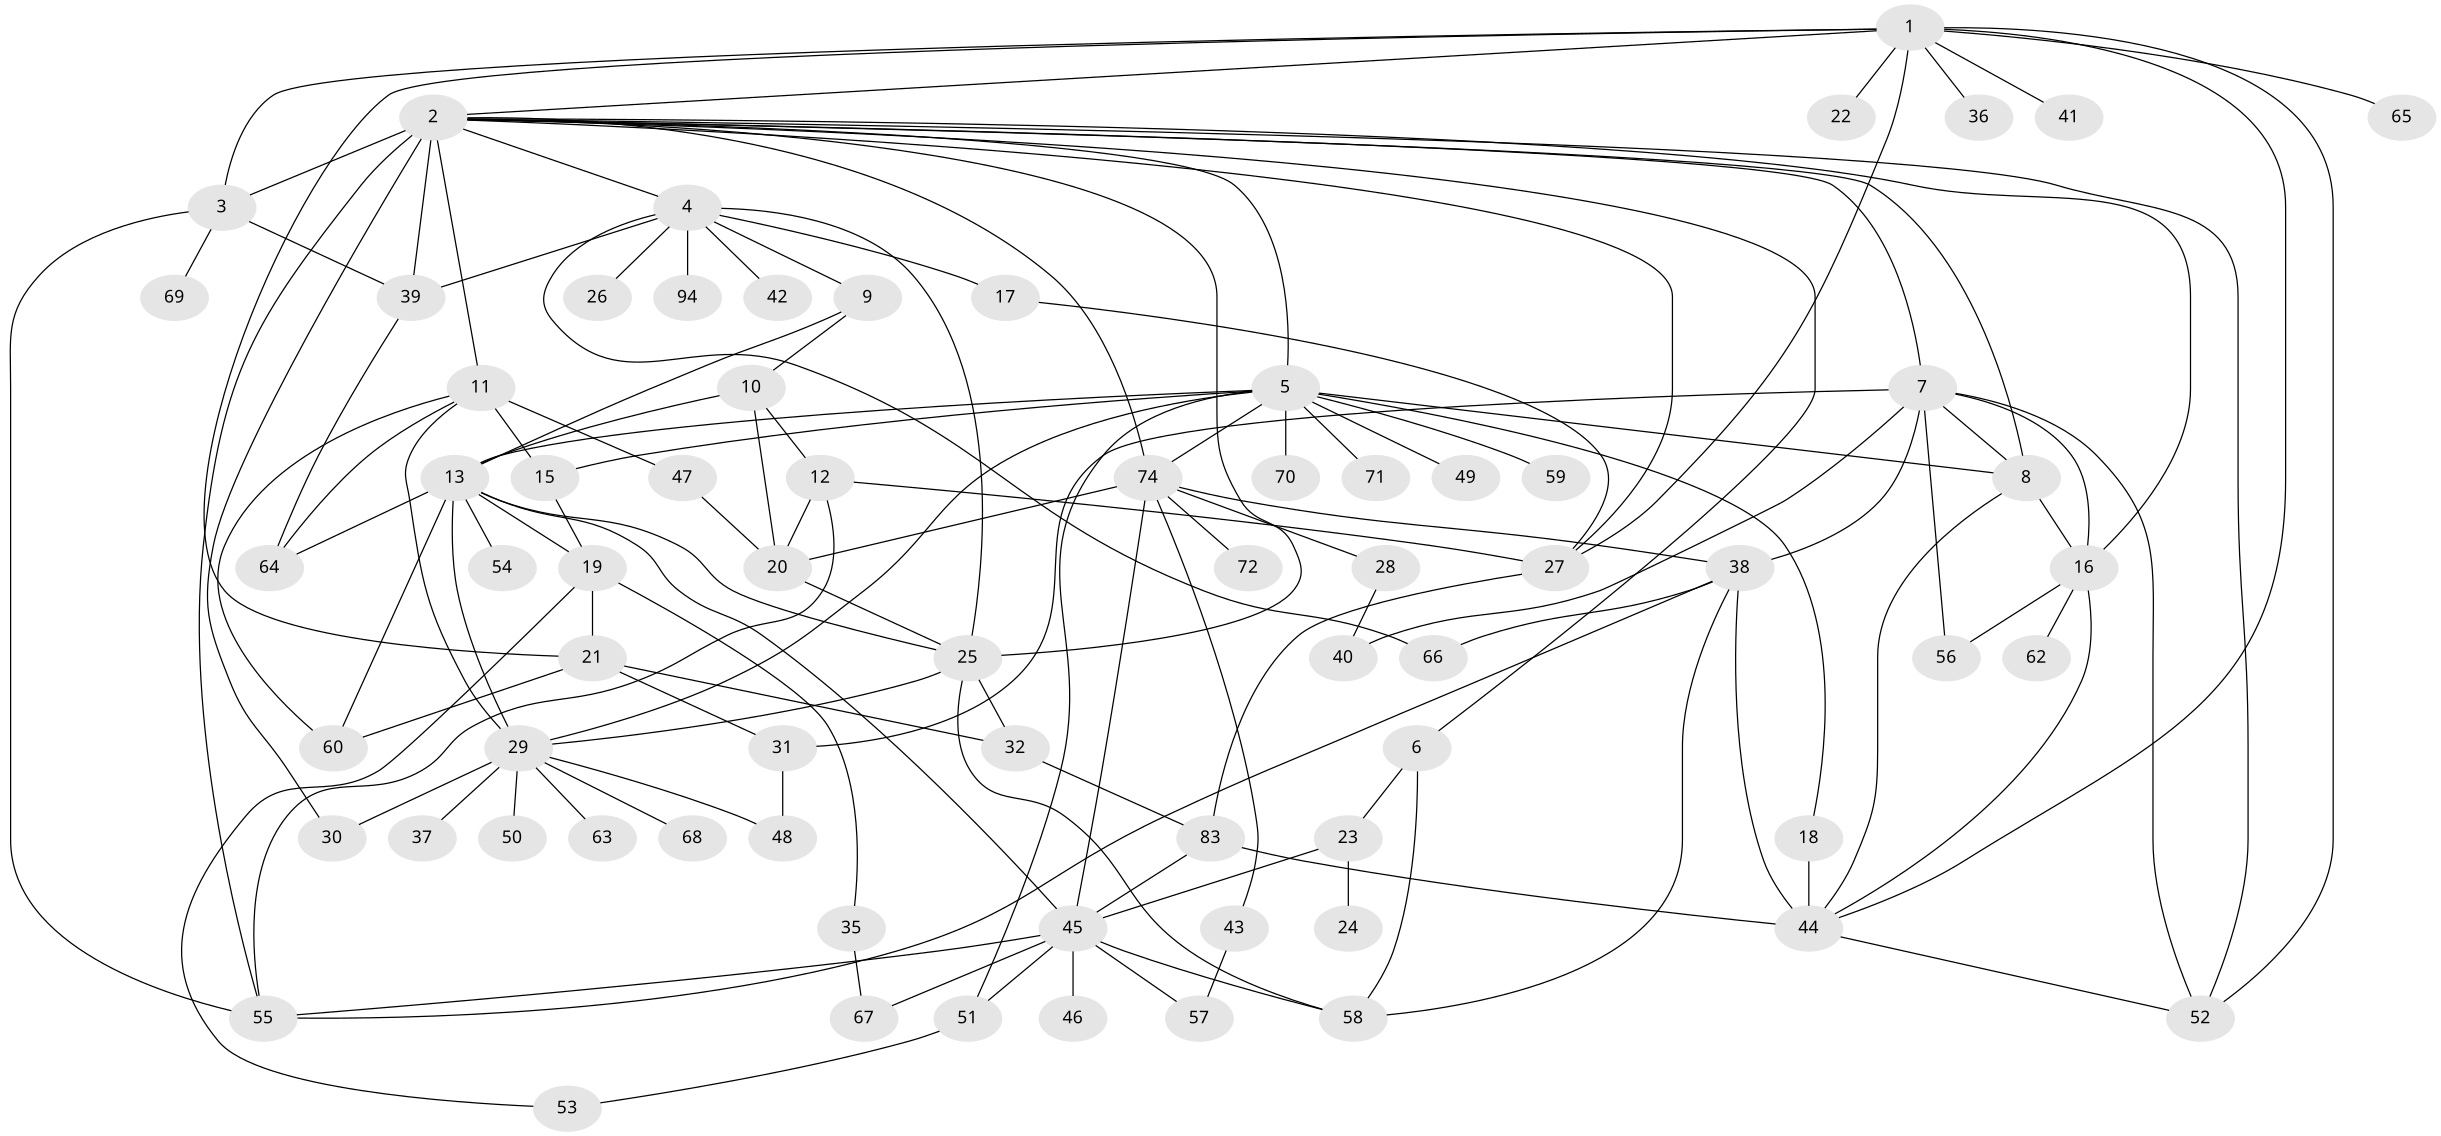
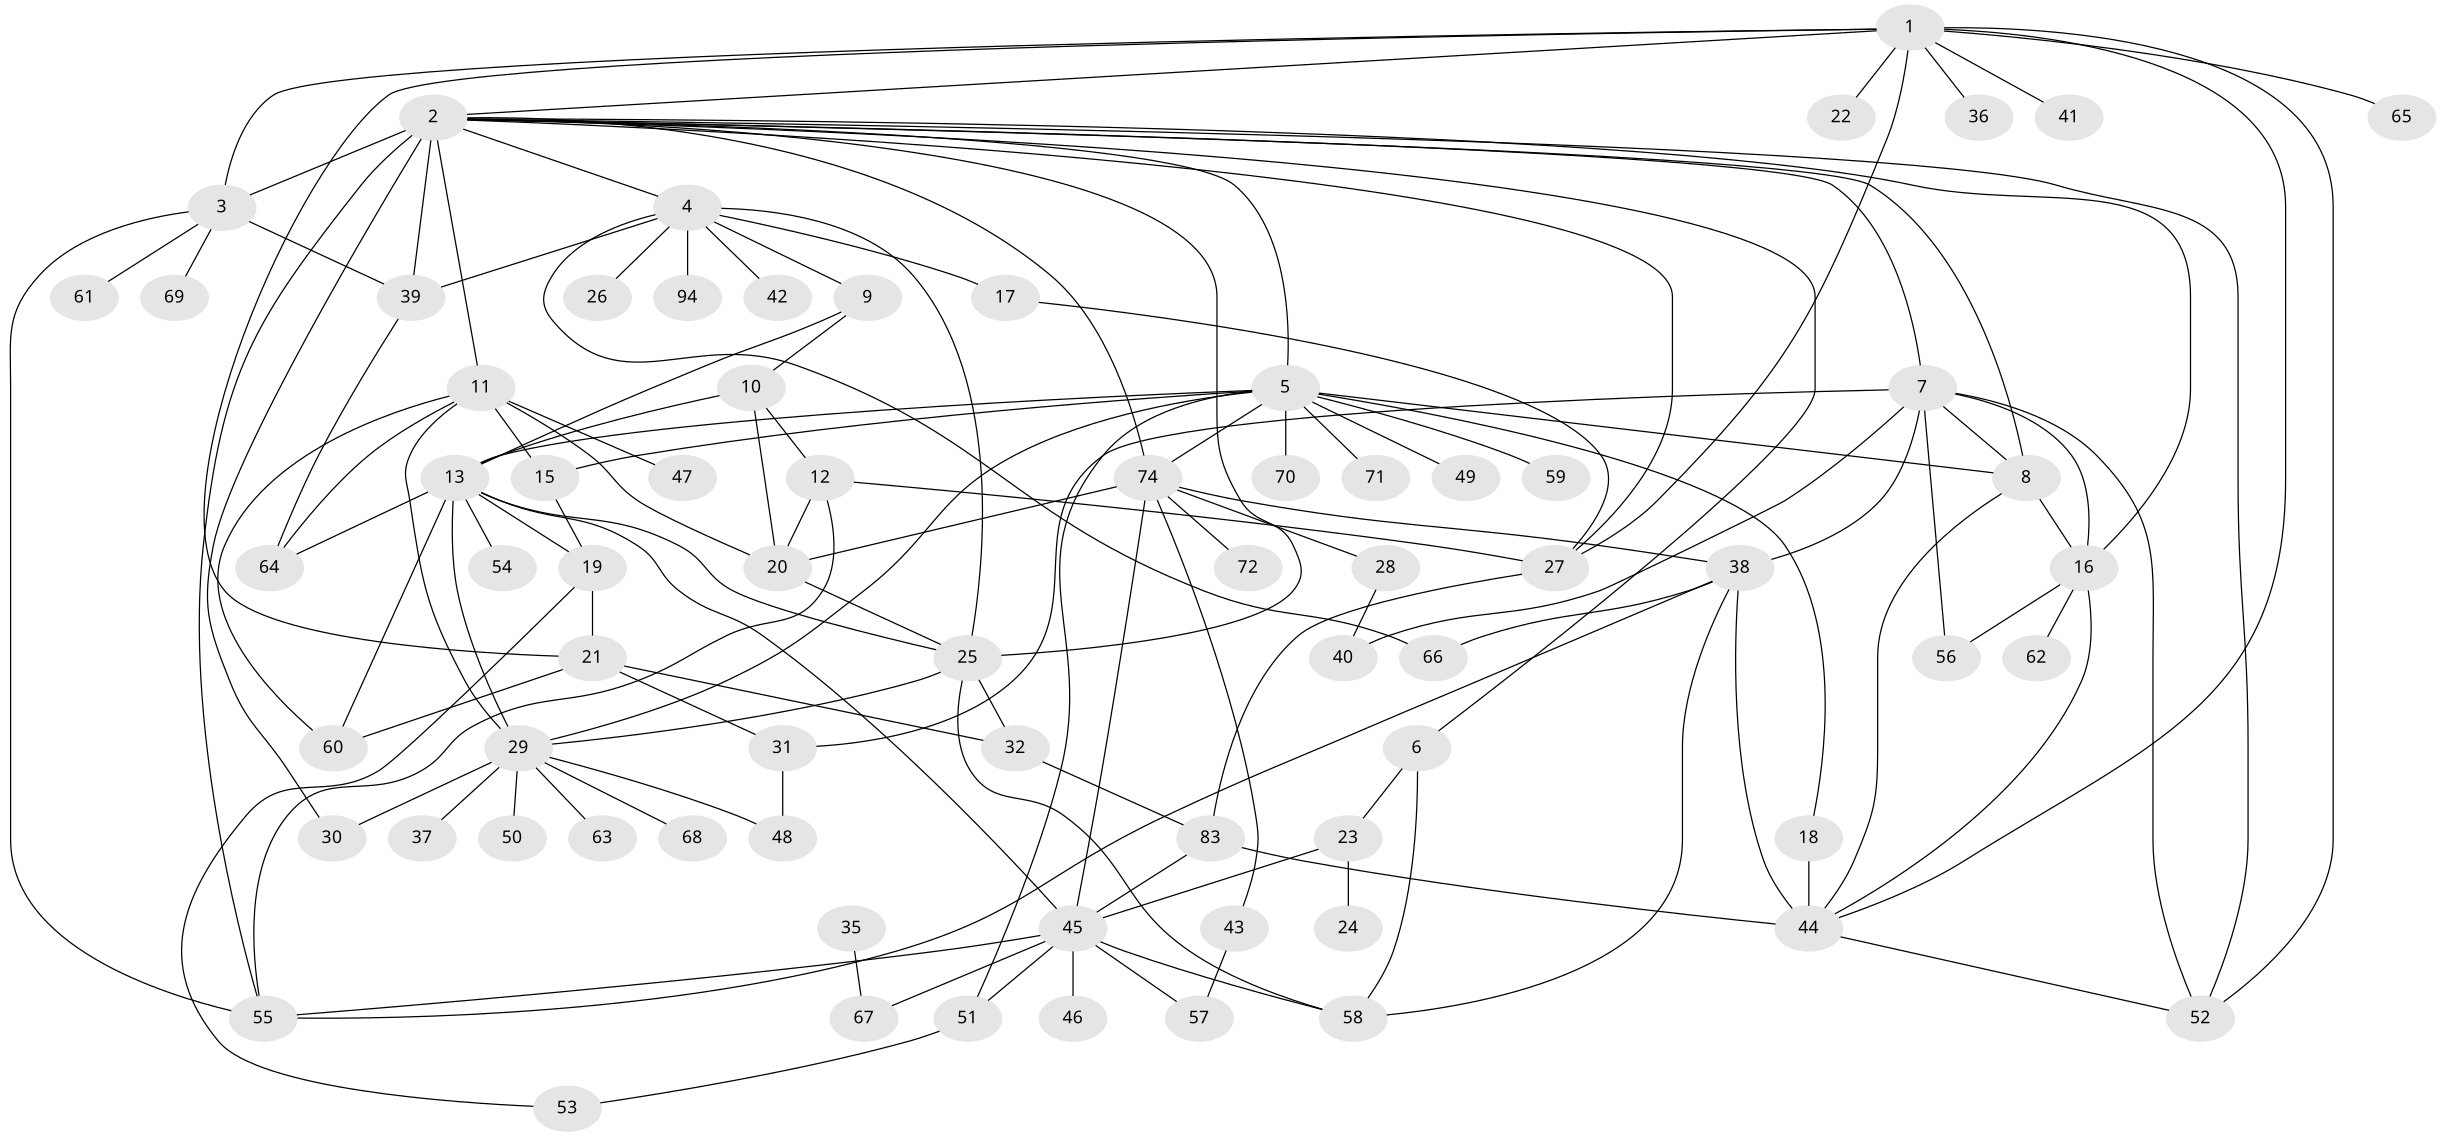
none -> (84, 298)
(730, 523) -> (622, 488)
(796, 693) -> none
